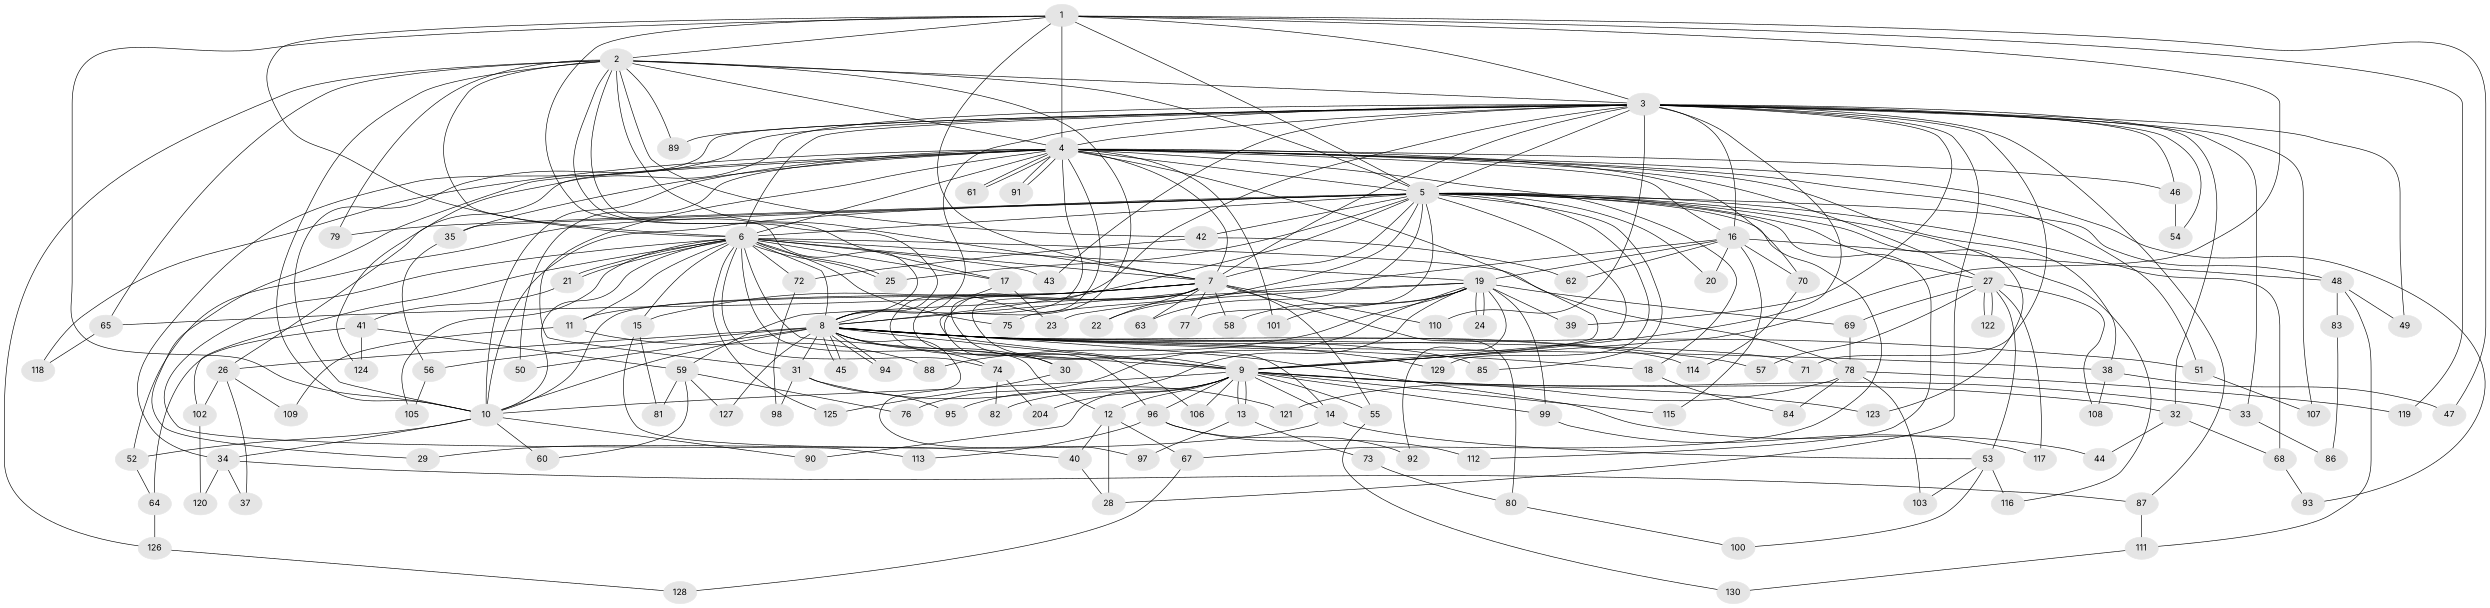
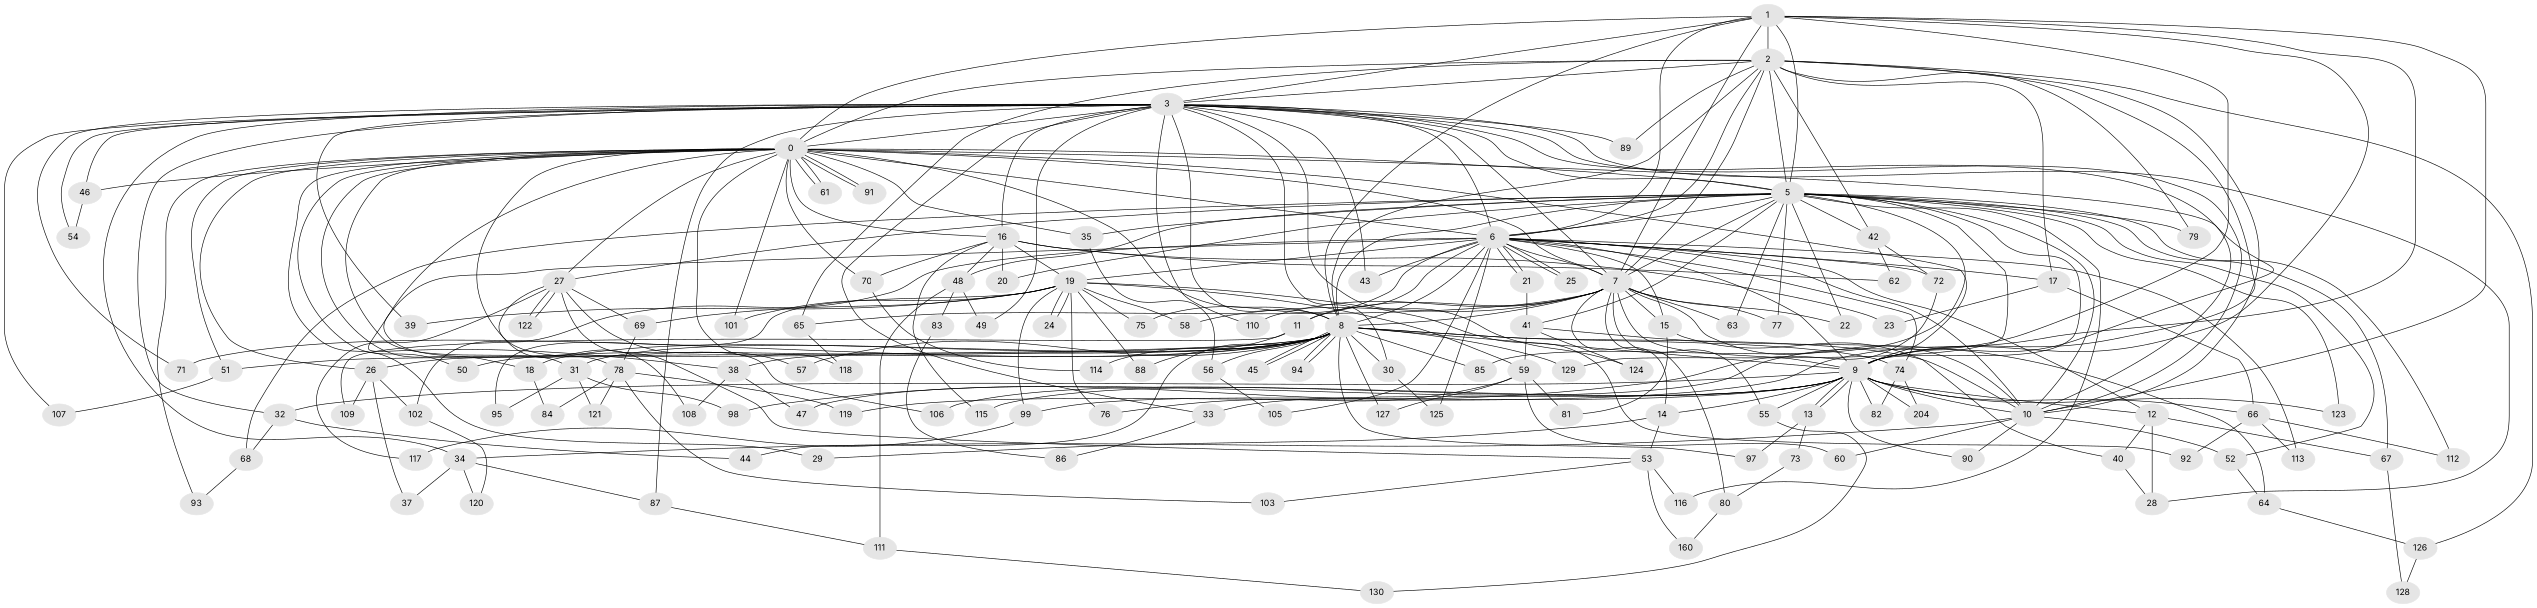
(1062, 149) -> (791, 149)
(1161, 258) -> (1662, 281)
(1153, 415) -> (2253, 415)
(1738, 548) -> (1686, 548)
